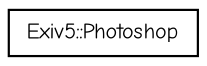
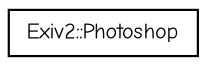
(103, 33) -> (103, 33)
